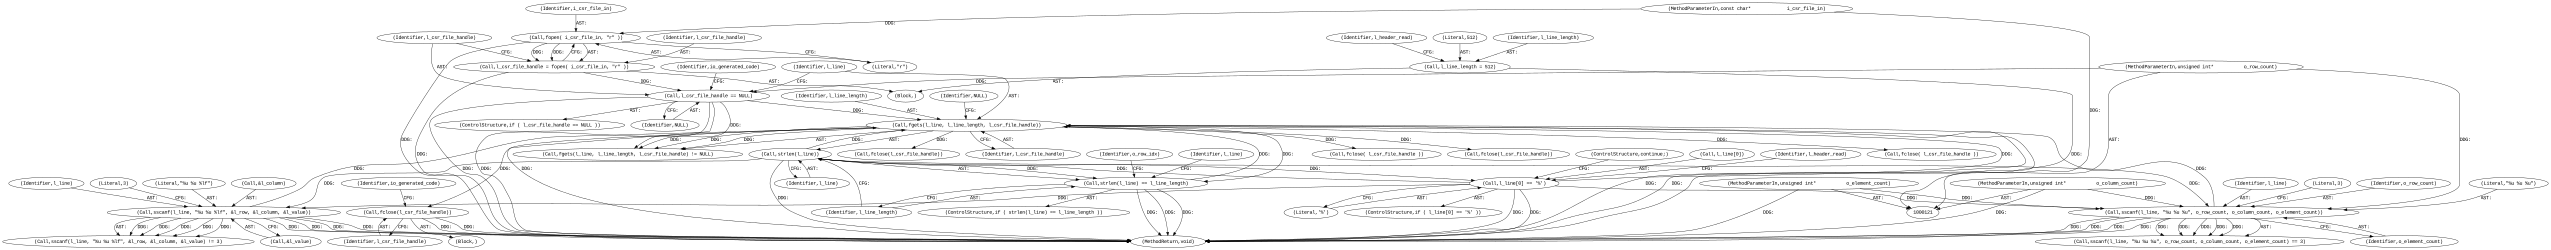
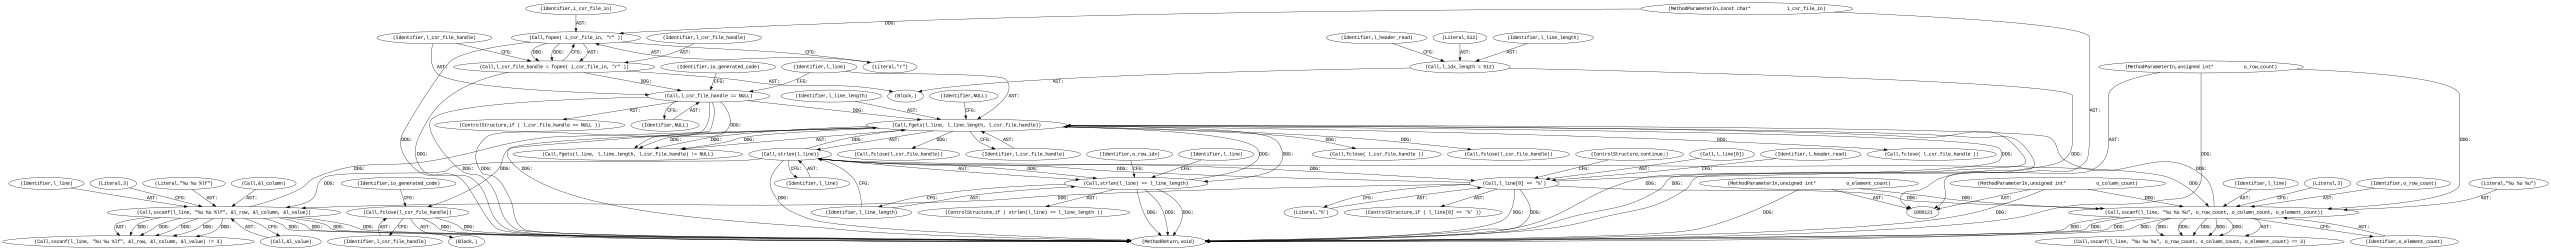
(1460, 67) -> (1460, 67)
(1428, 74) -> (1764, 235)
(2097, 111) -> (2097, 111)
